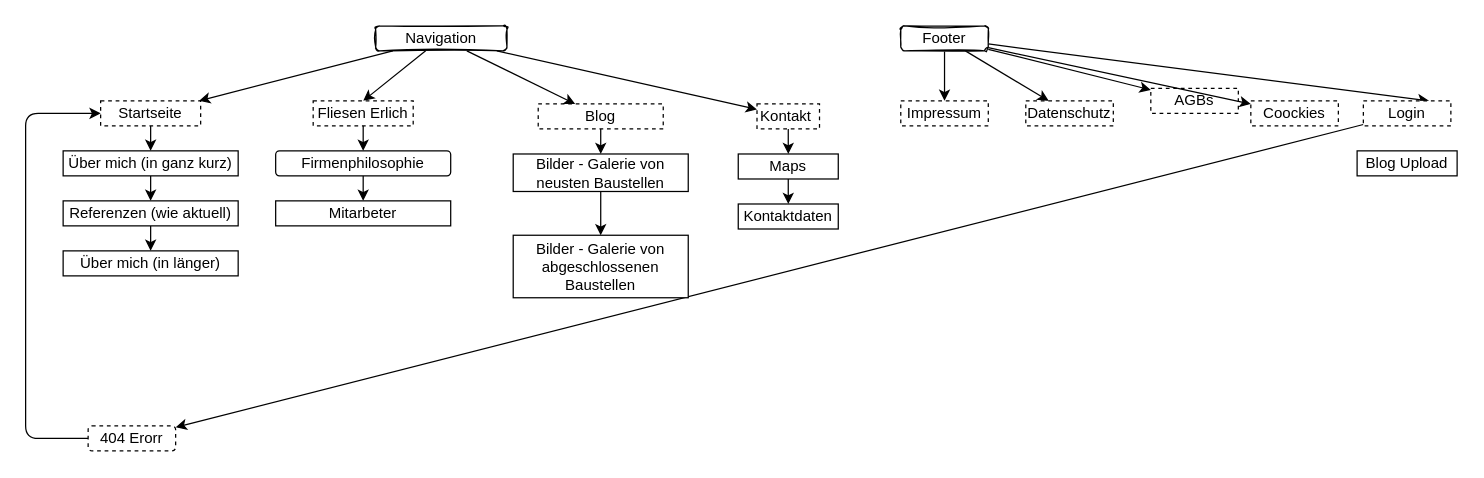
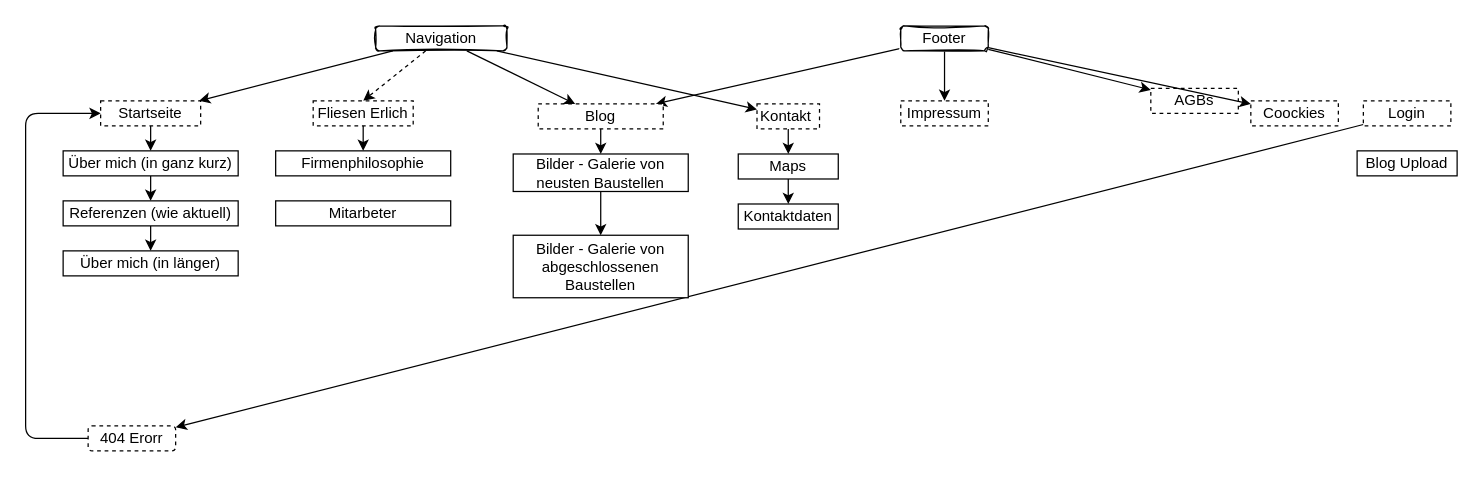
(1205, 72) -> (781, 75)
(397, 73) -> (397, 73)
(1005, 74) -> none
(1069, 113) -> none
(363, 163) -> (363, 163)
(363, 184) -> none
